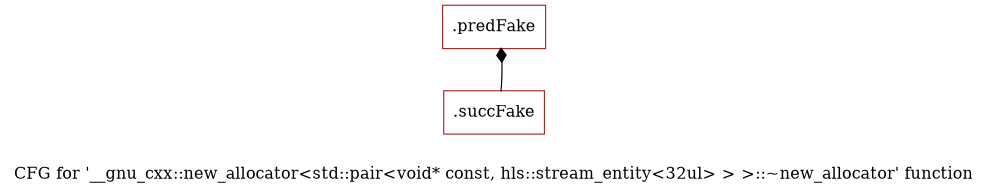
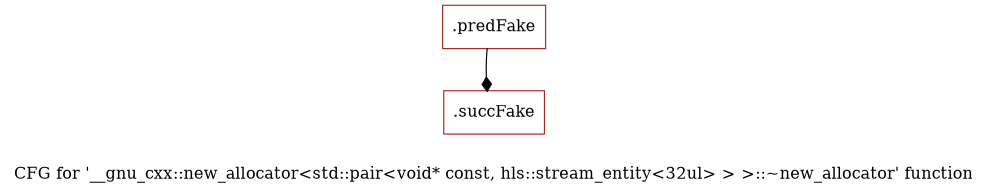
(502, 77) -> (486, 63)
